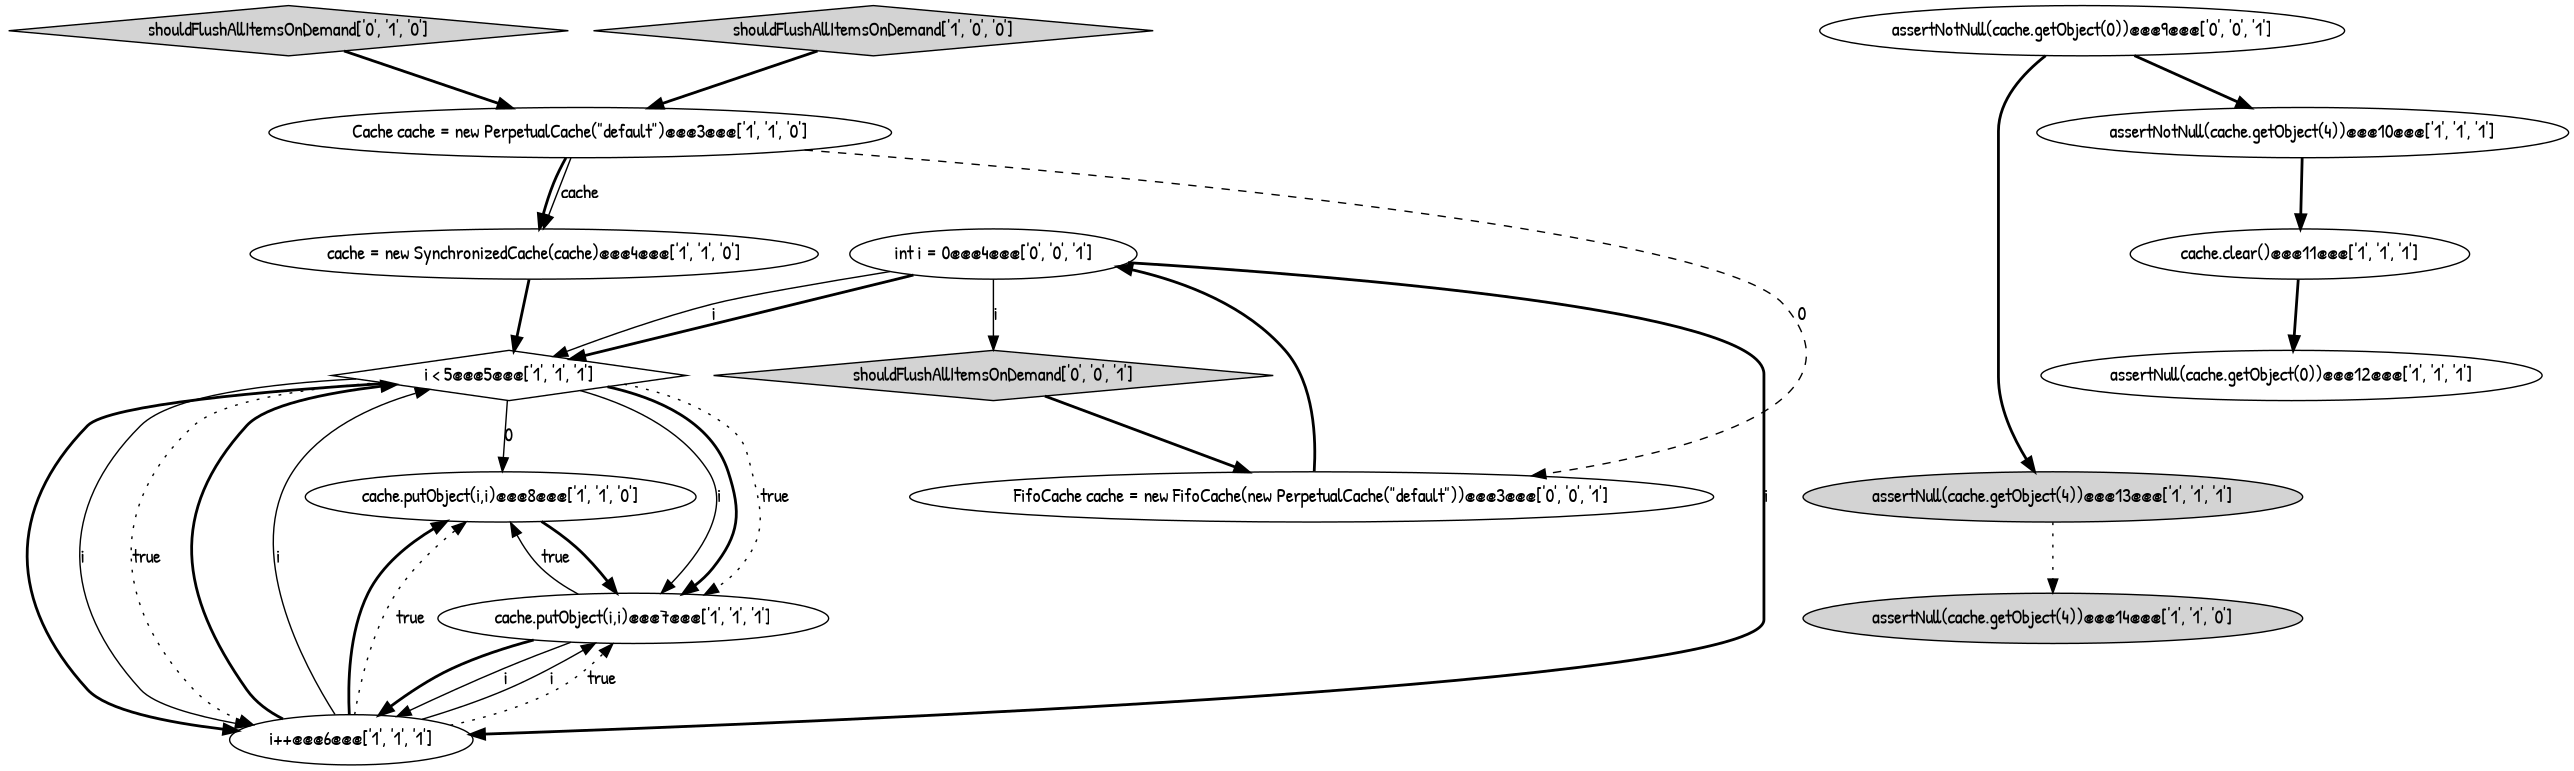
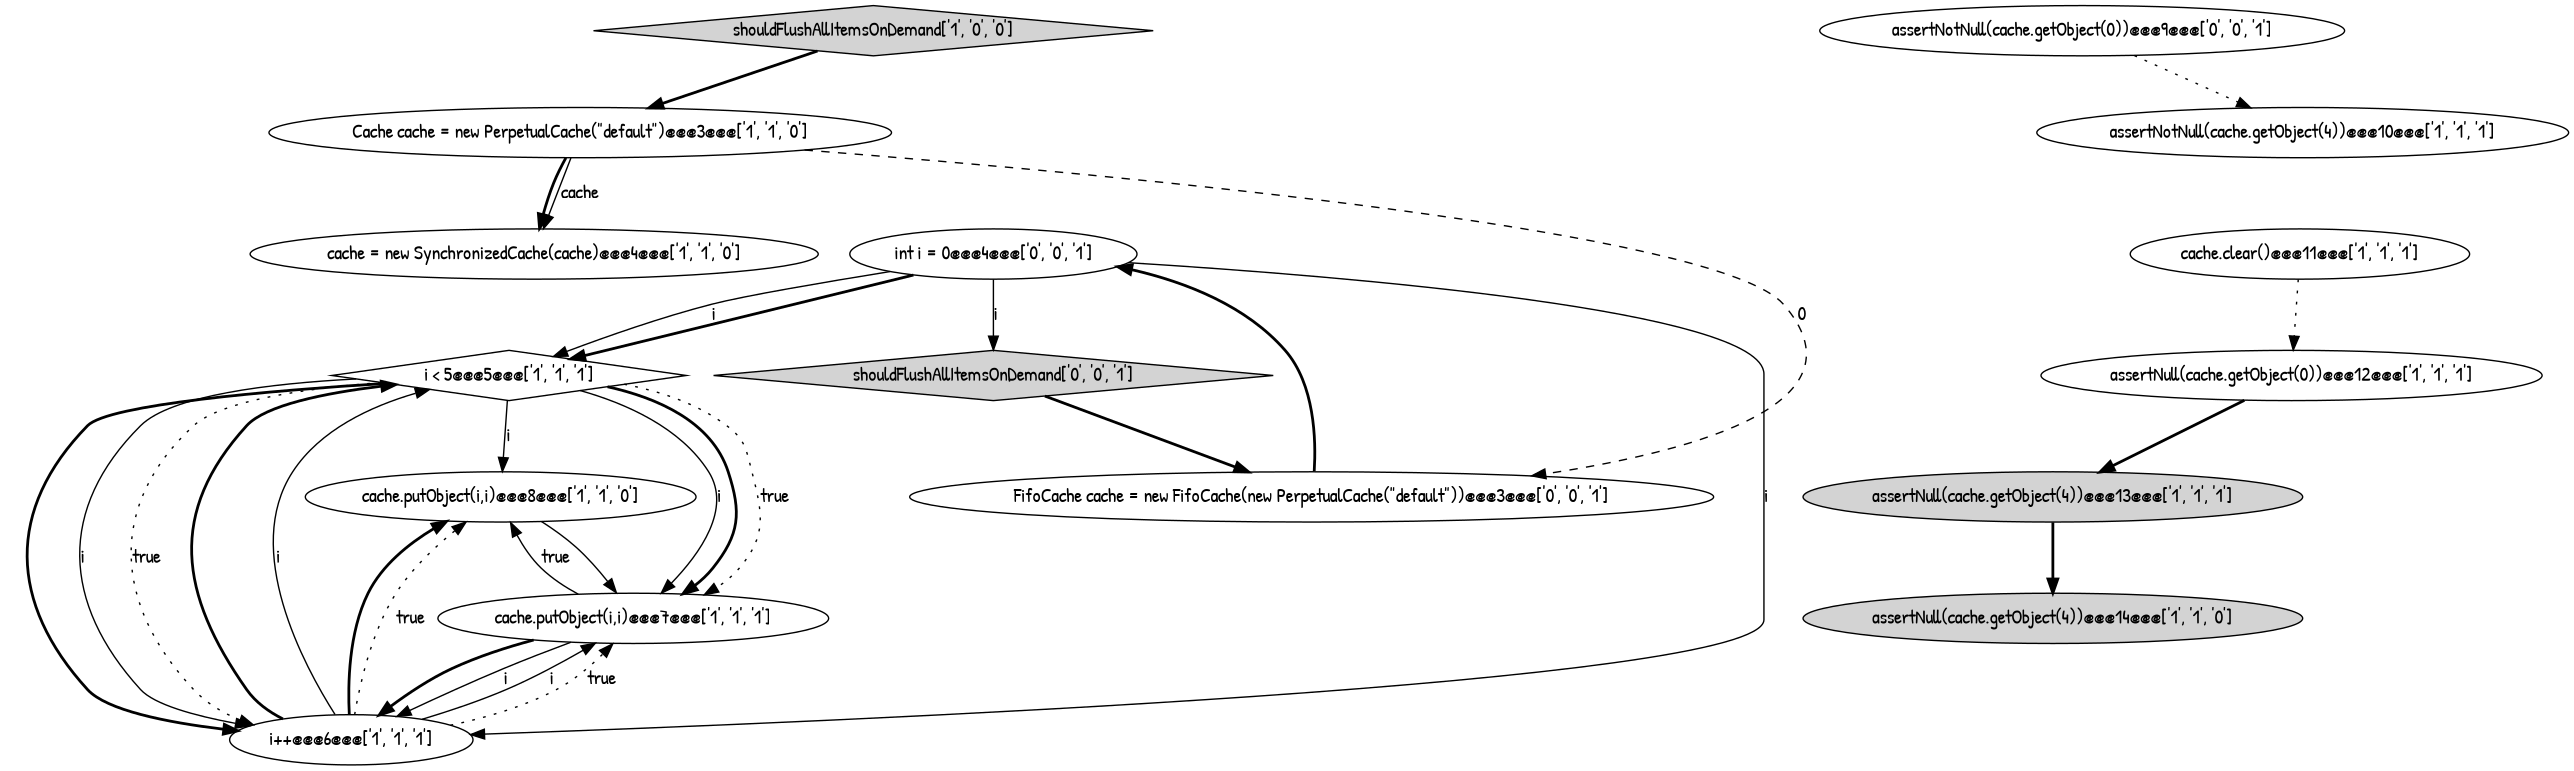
(289, 31) -> none
(2186, 79) -> (2186, 79)
(2301, 186) -> none
(1998, 252) -> (2178, 433)
(523, 308) -> none
(2296, 308) -> (2296, 308)
(509, 436) -> (509, 436)
(577, 548) -> (577, 548)
(2053, 551) -> (2053, 551)
(1578, 667) -> (1578, 667)
